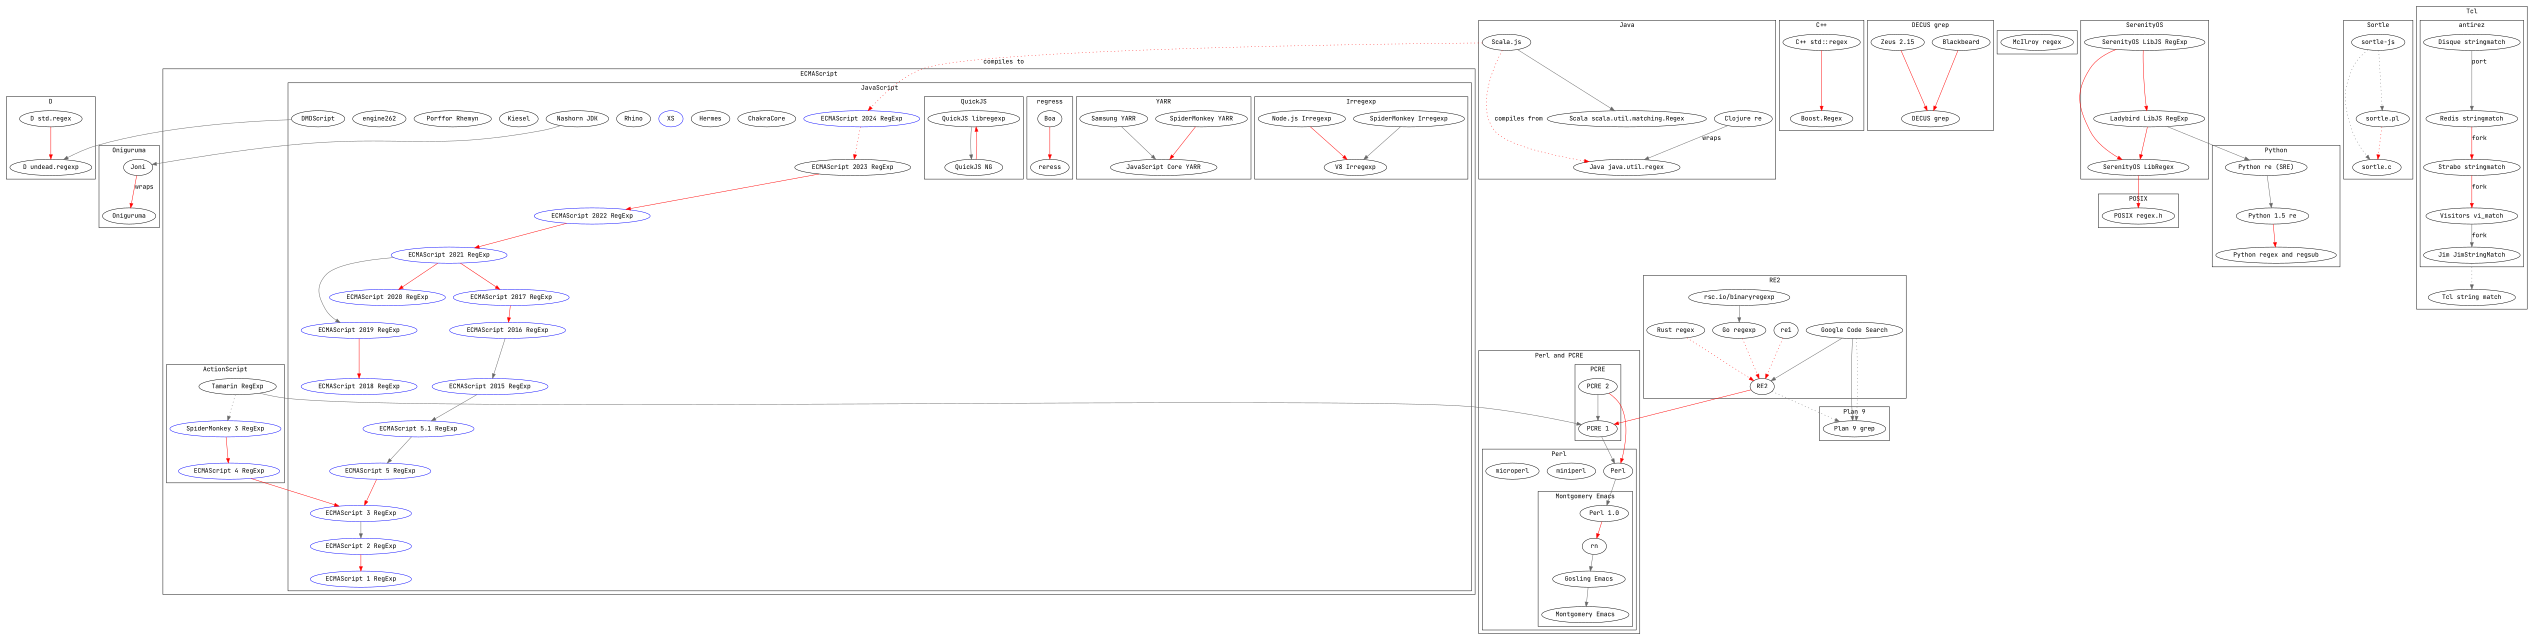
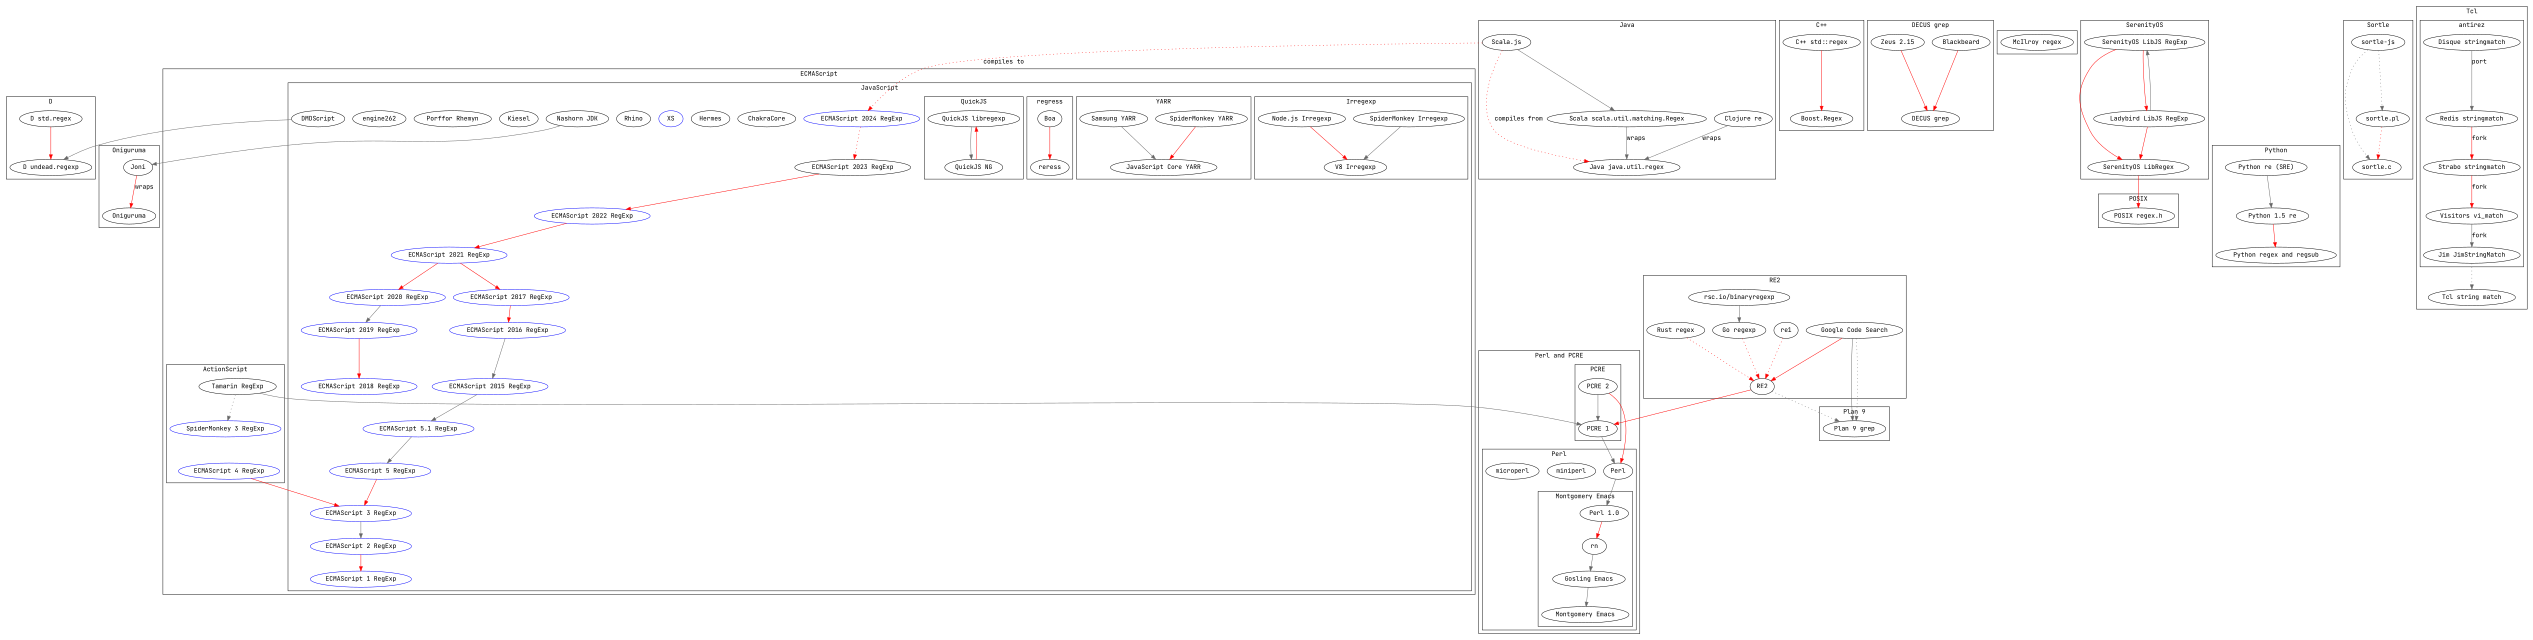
none -> (1627, 141)
(2204, 142) -> (2150, 83)
(333, 270) -> (375, 312)
(1809, 358) -> (1809, 358)
(227, 448) -> none
